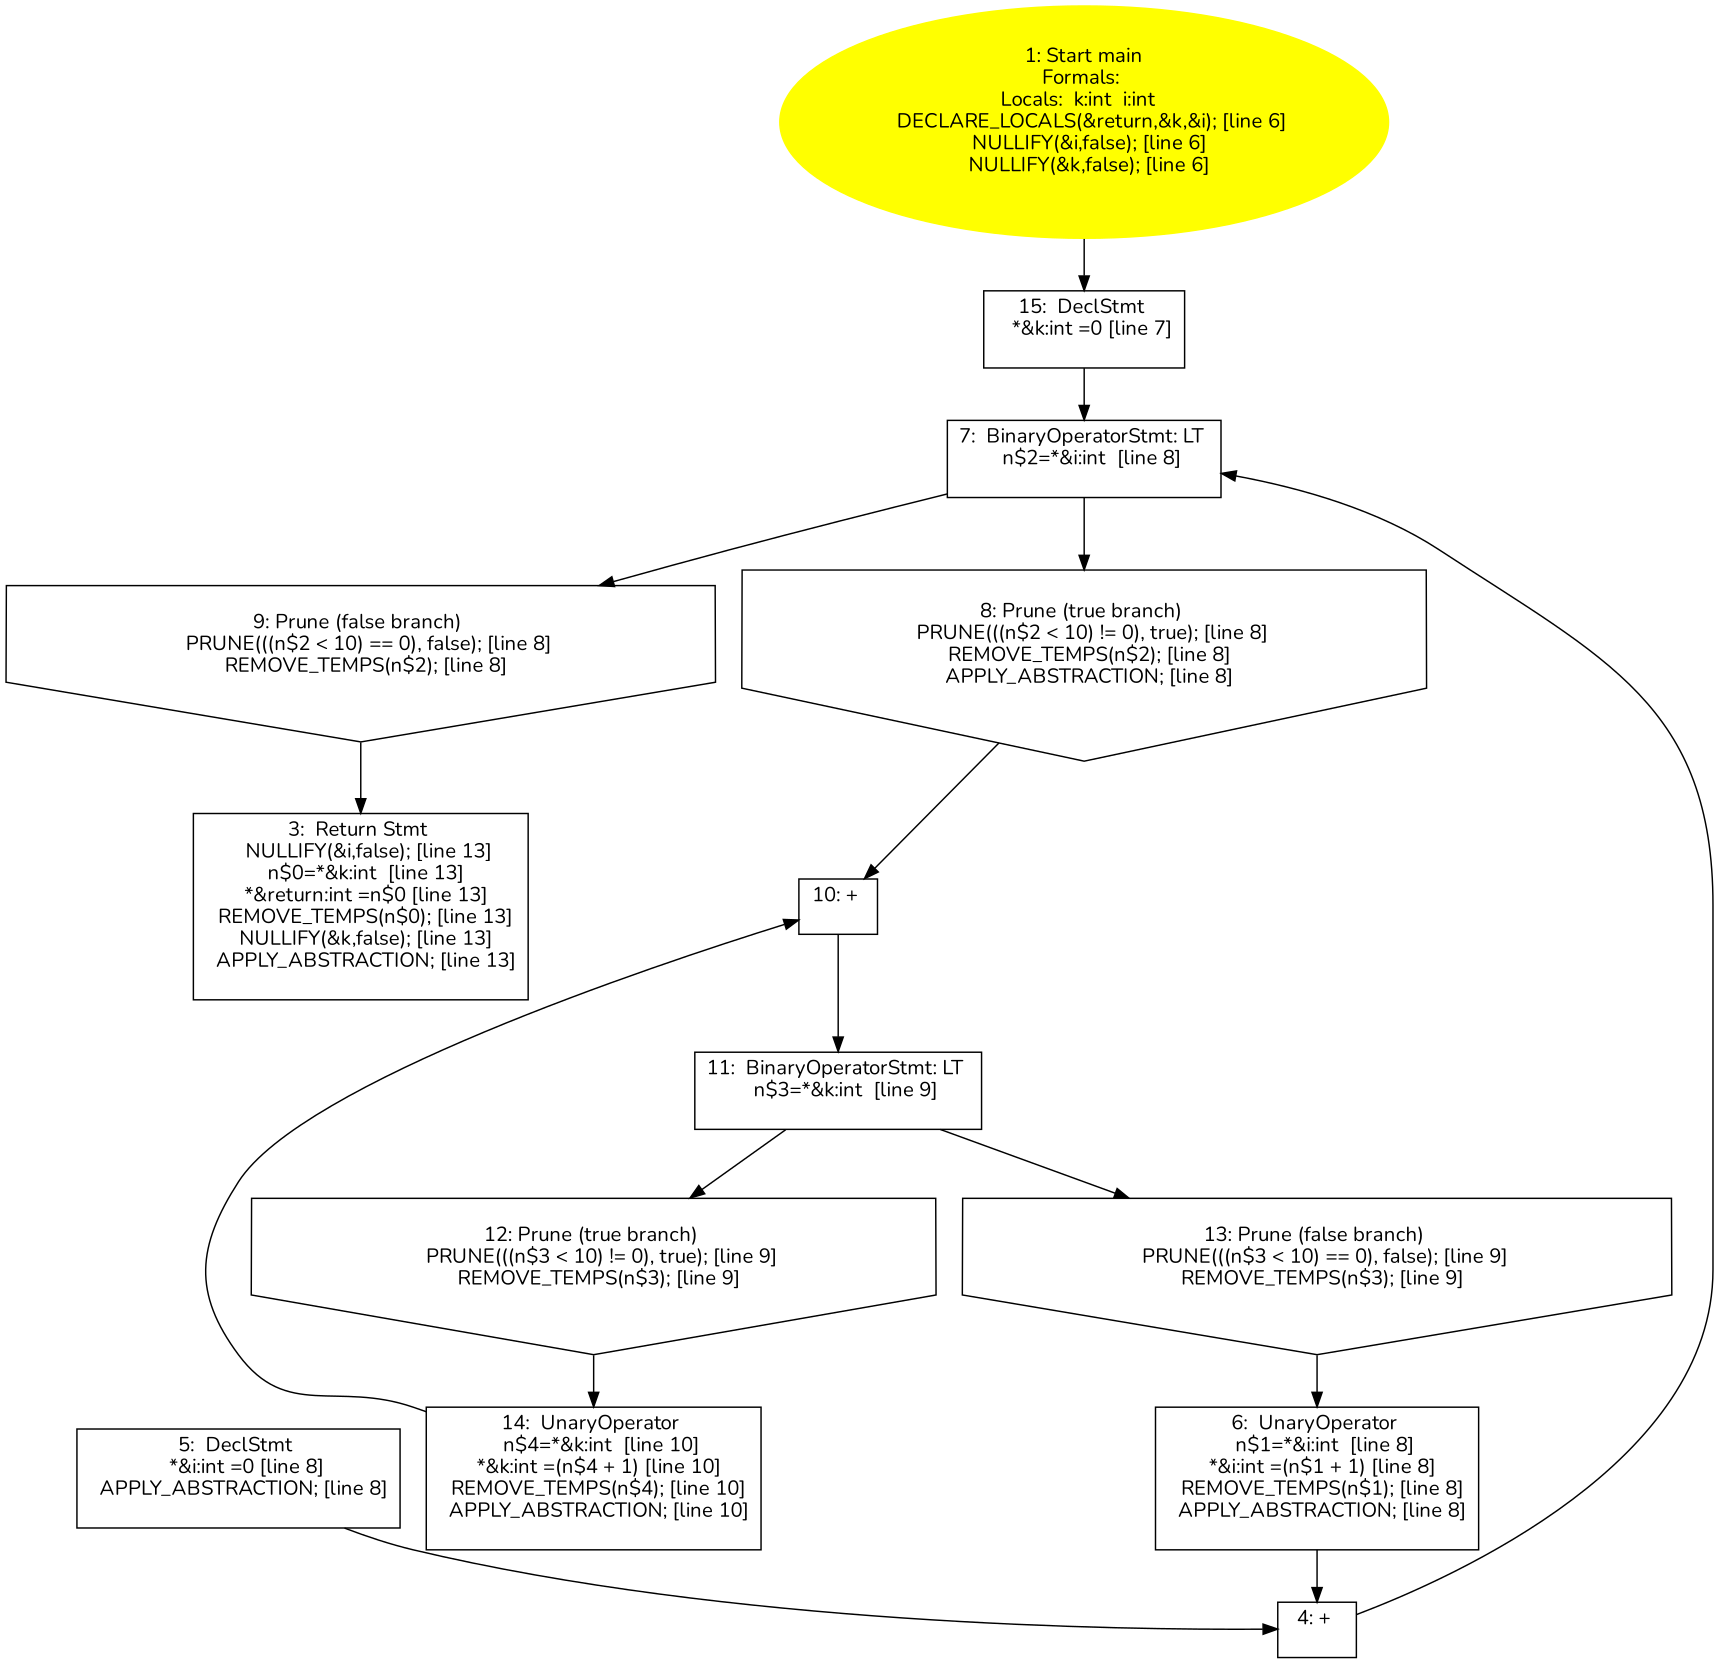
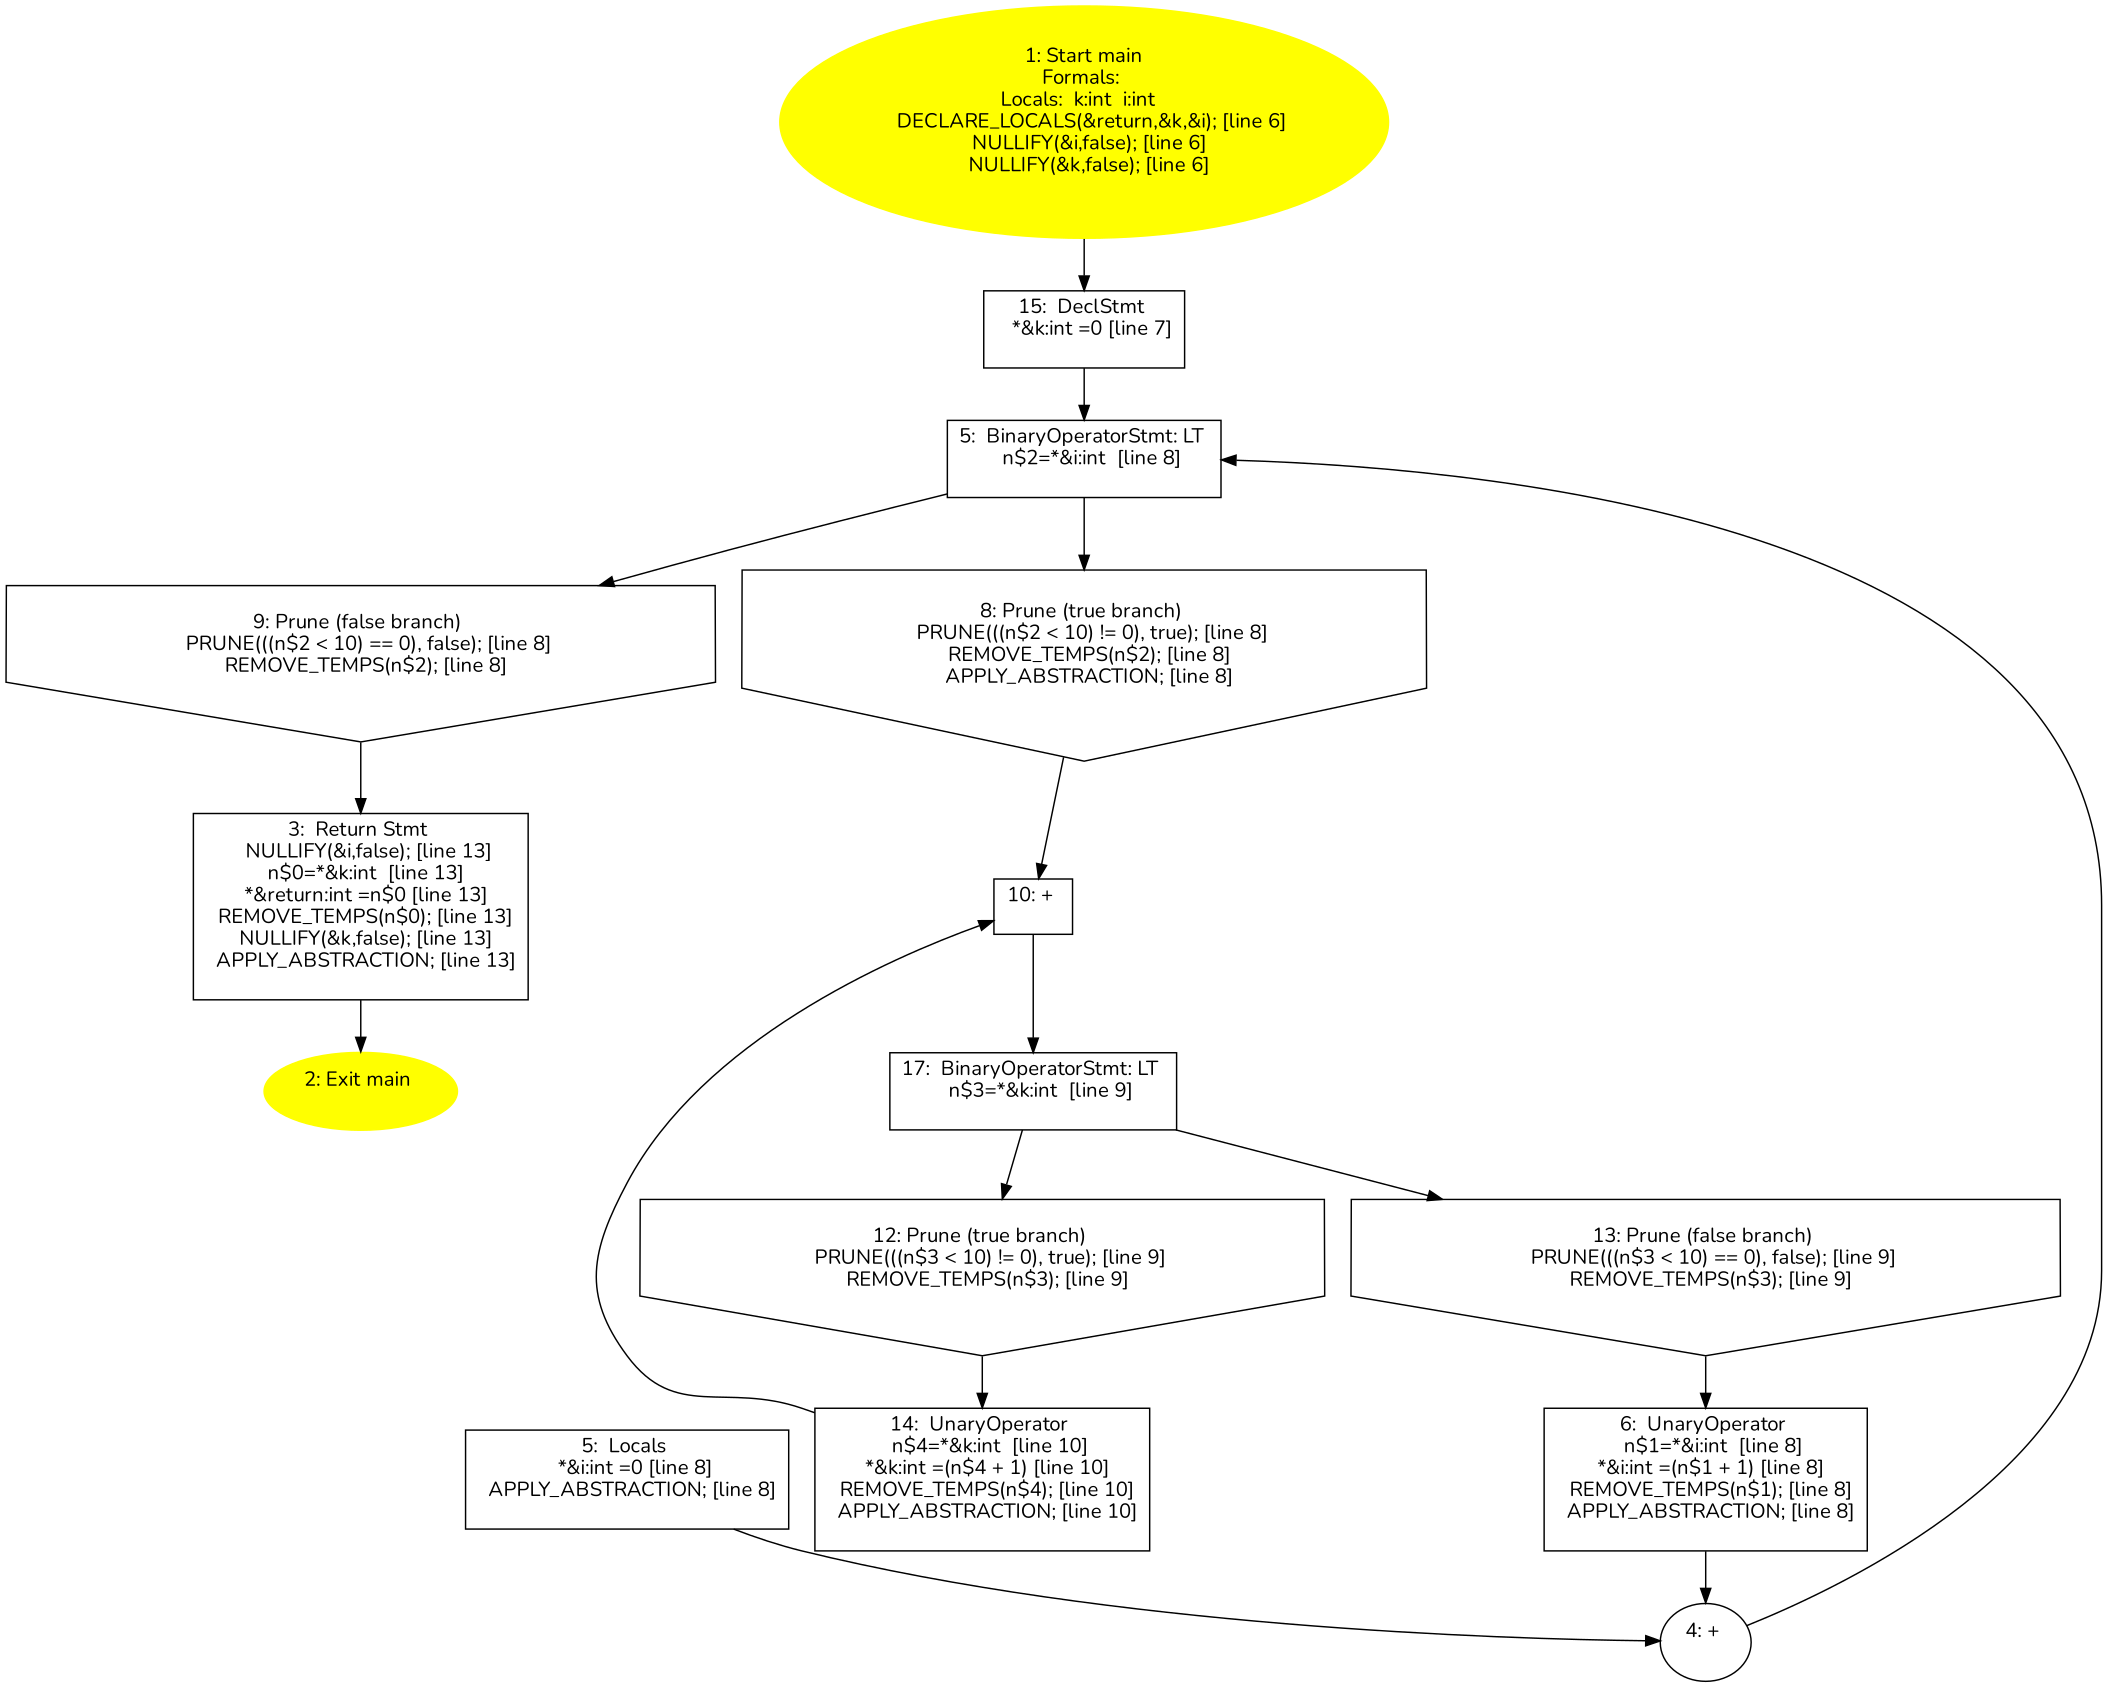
(1084, 459) -> (1084, 459)
none -> (361, 1091)
(838, 1091) -> (1033, 1091)
(238, 1479) -> (627, 1480)
(1317, 1630) -> (1706, 1642)
